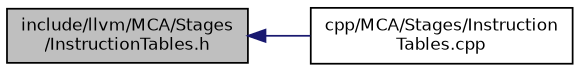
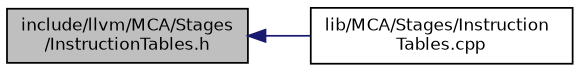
(442, 36) -> (442, 36)
